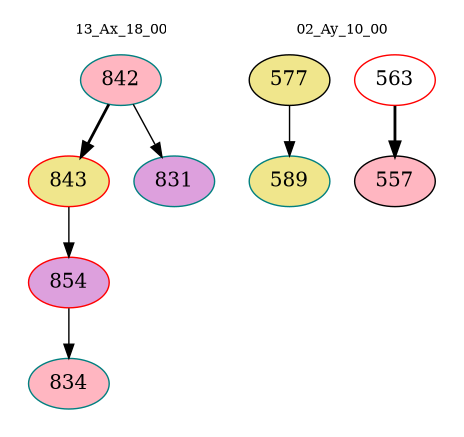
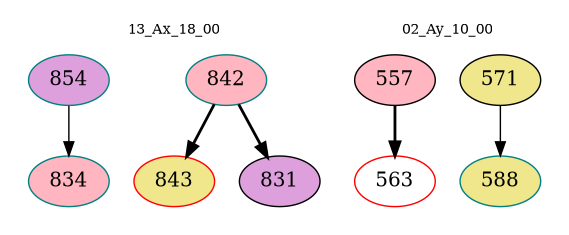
(290, 80) -> (500, 80)
(144, 124) -> (250, 124)
(395, 124) -> (395, 124)
(174, 181) -> (280, 181)
(290, 181) -> (500, 181)
(69, 225) -> none
(69, 283) -> (69, 80)
